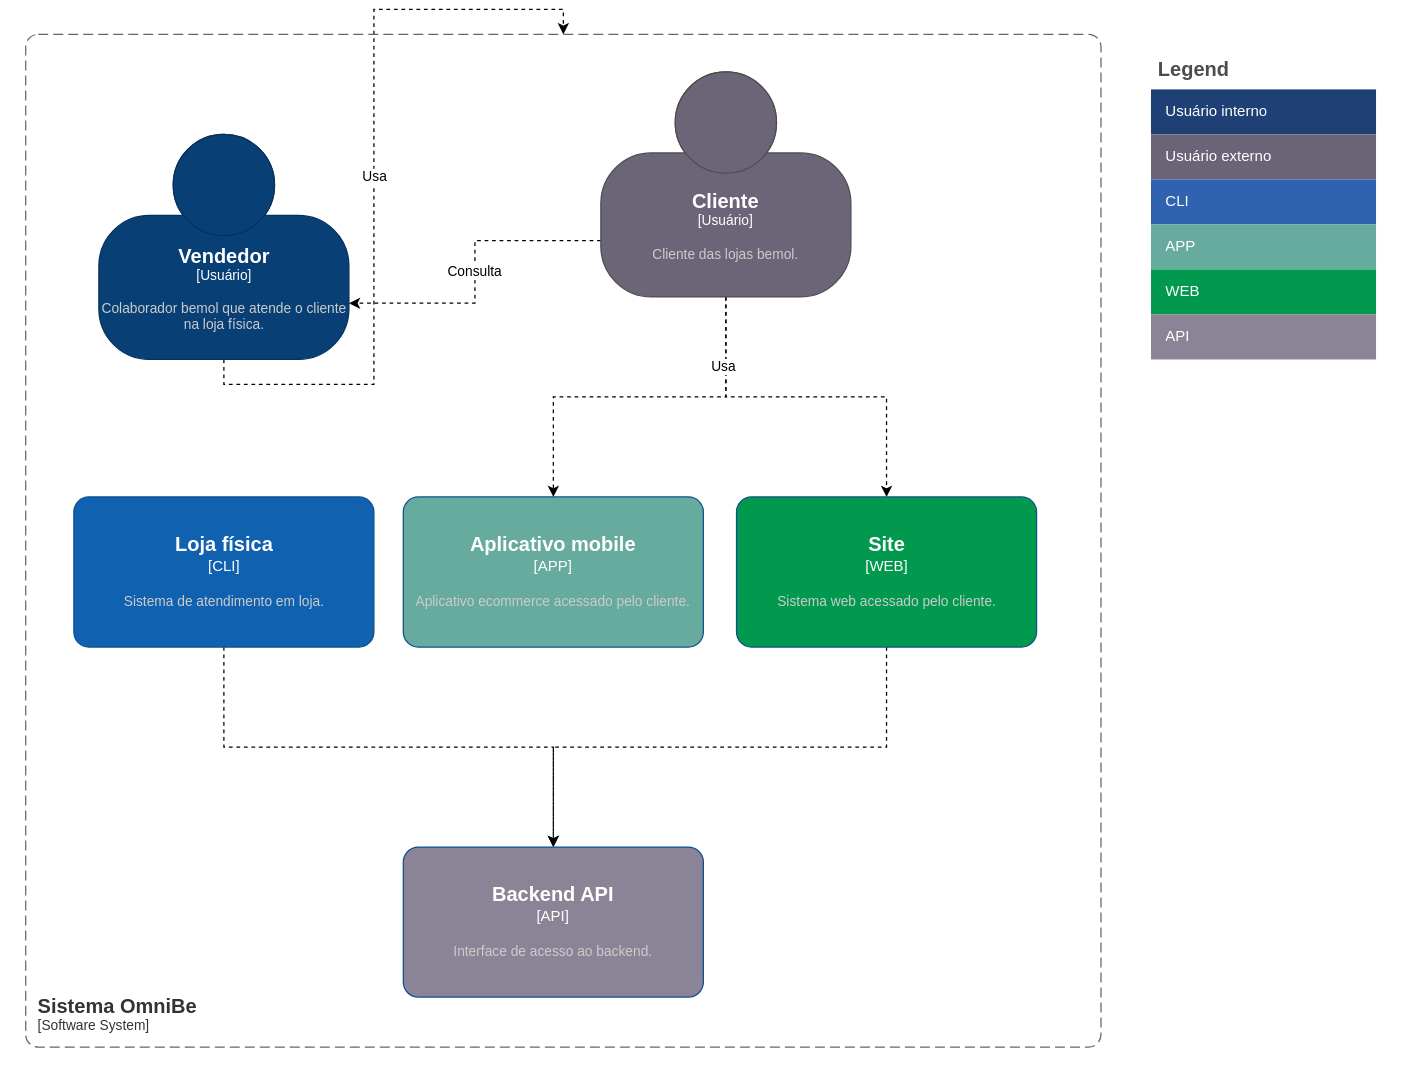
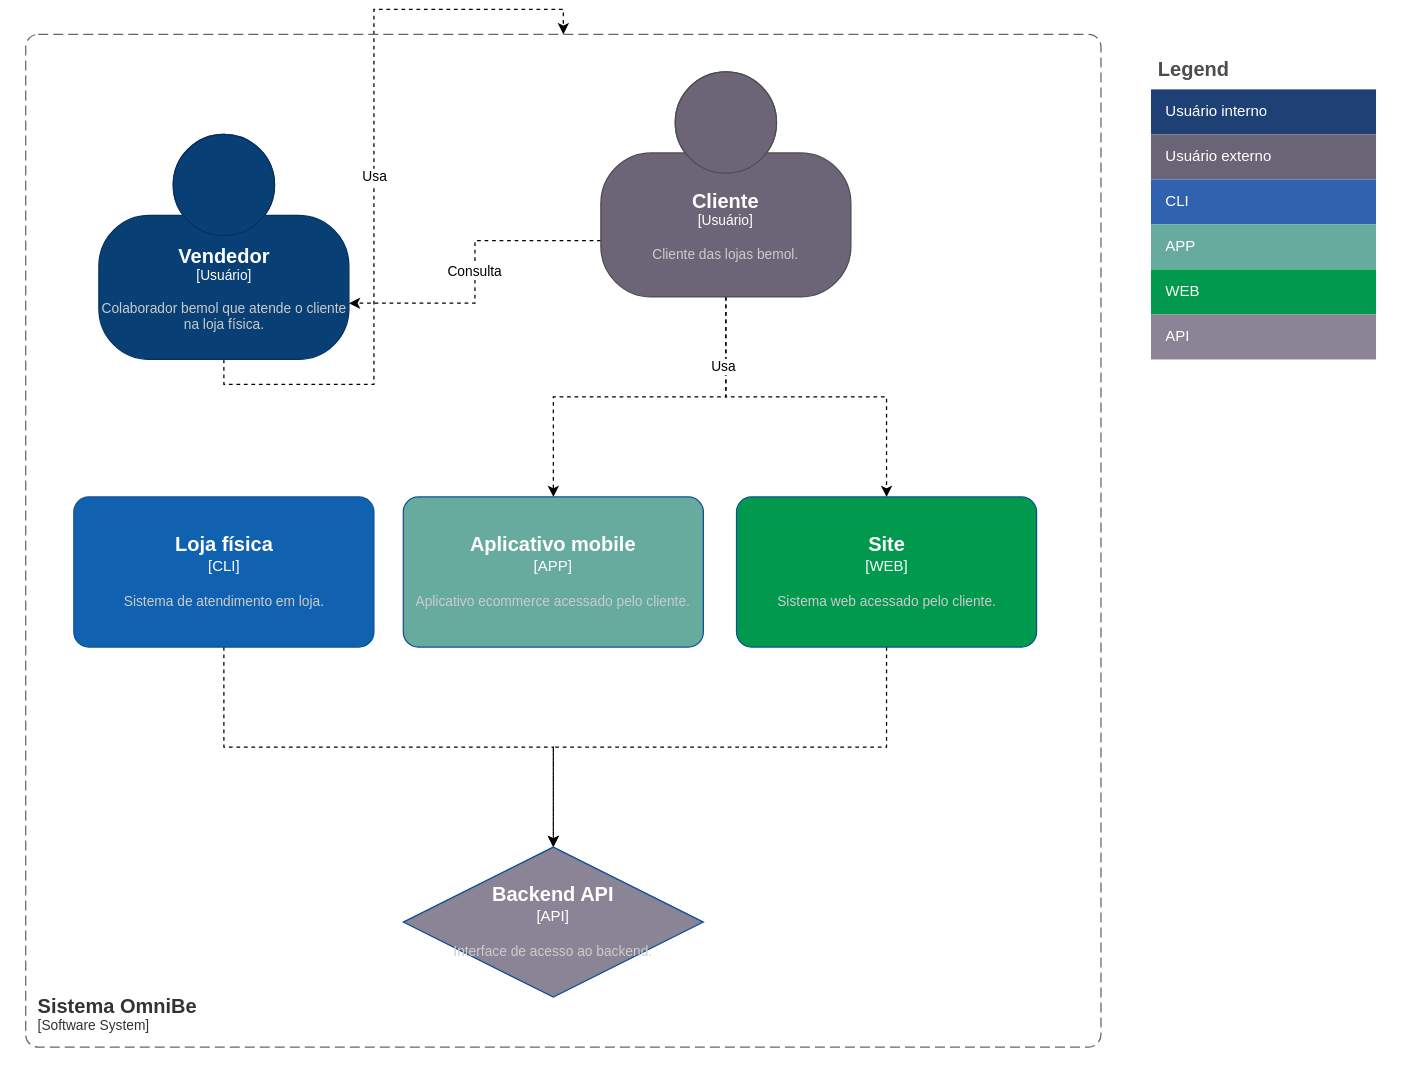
(553, 922) -> (553, 922)
